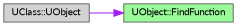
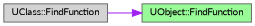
(47, 13) -> (56, 13)
